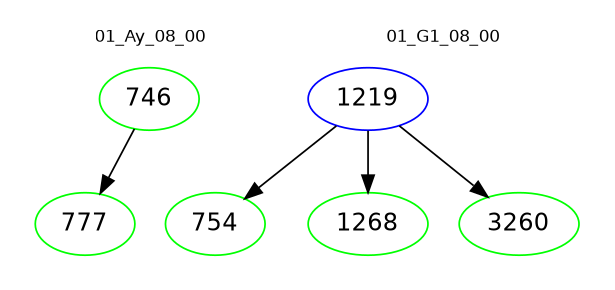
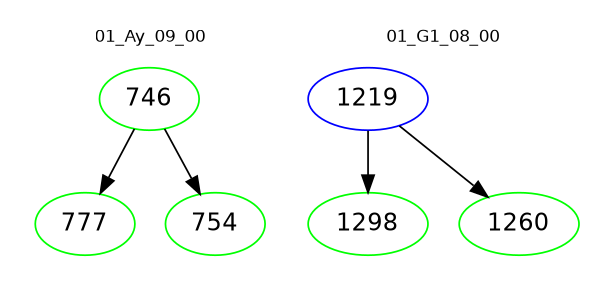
(150, 37) -> (150, 37)
(305, 151) -> (178, 154)
(368, 224) -> (368, 224)
(519, 224) -> (519, 224)
